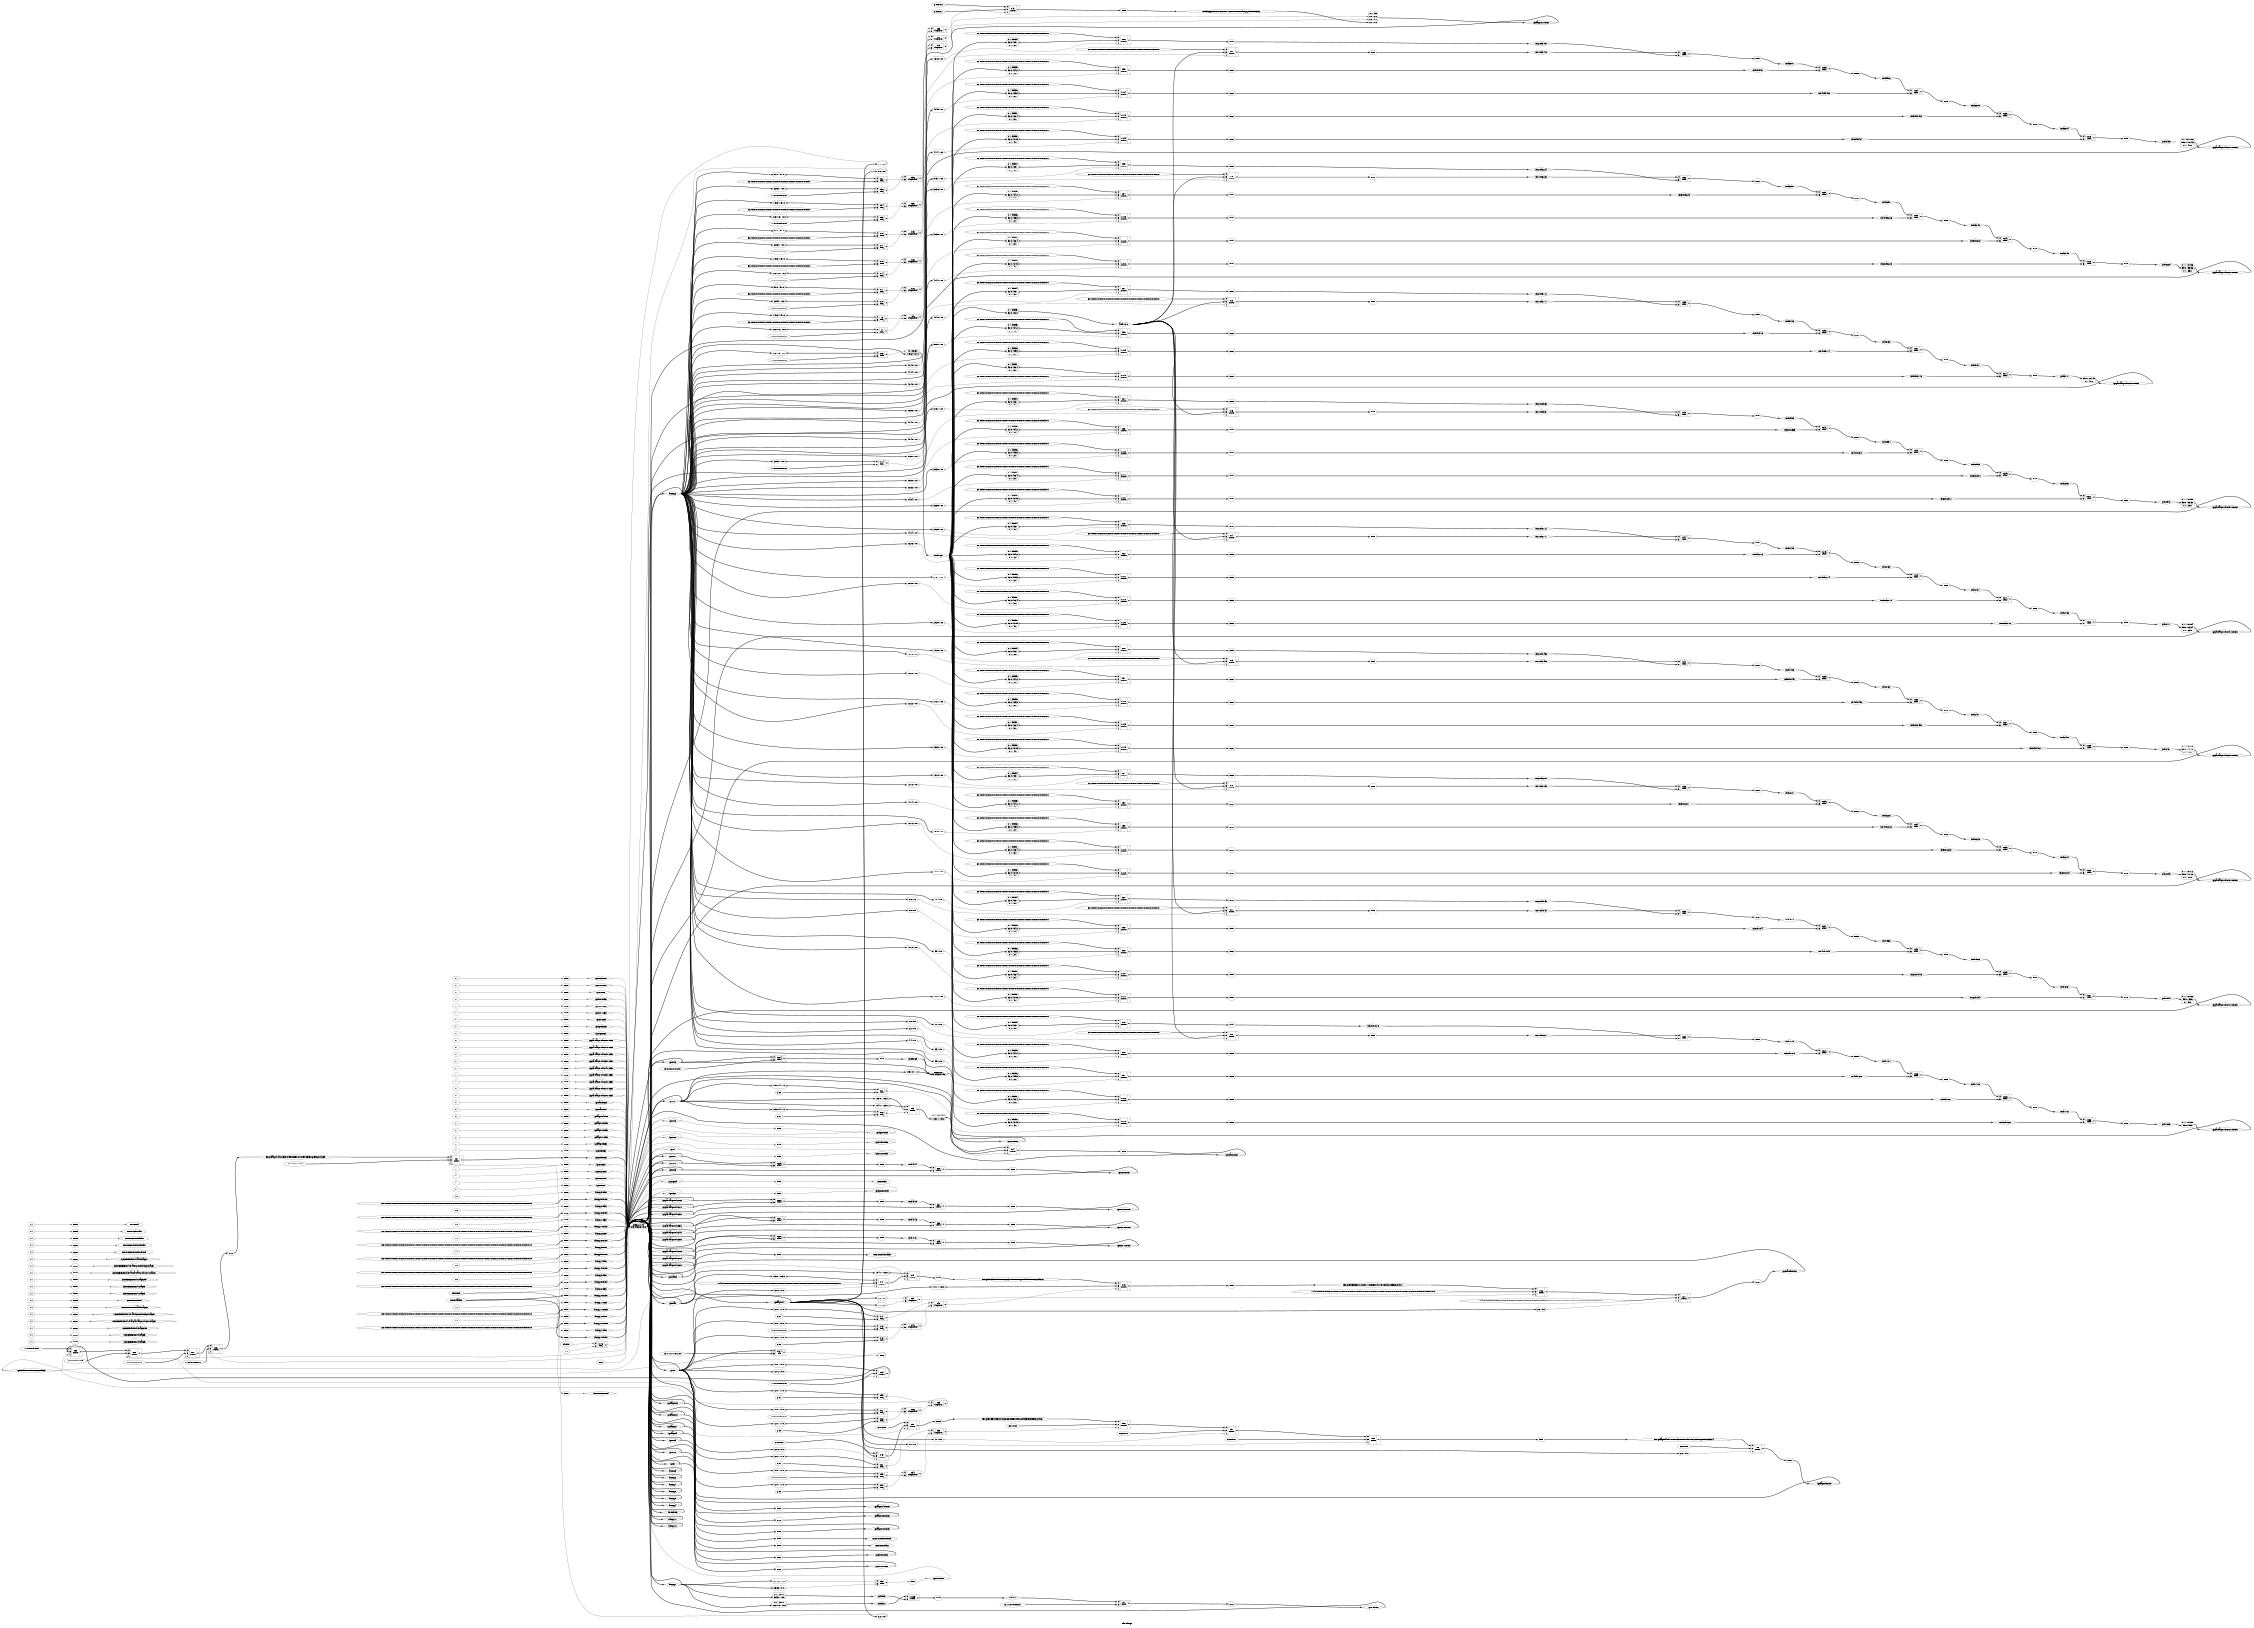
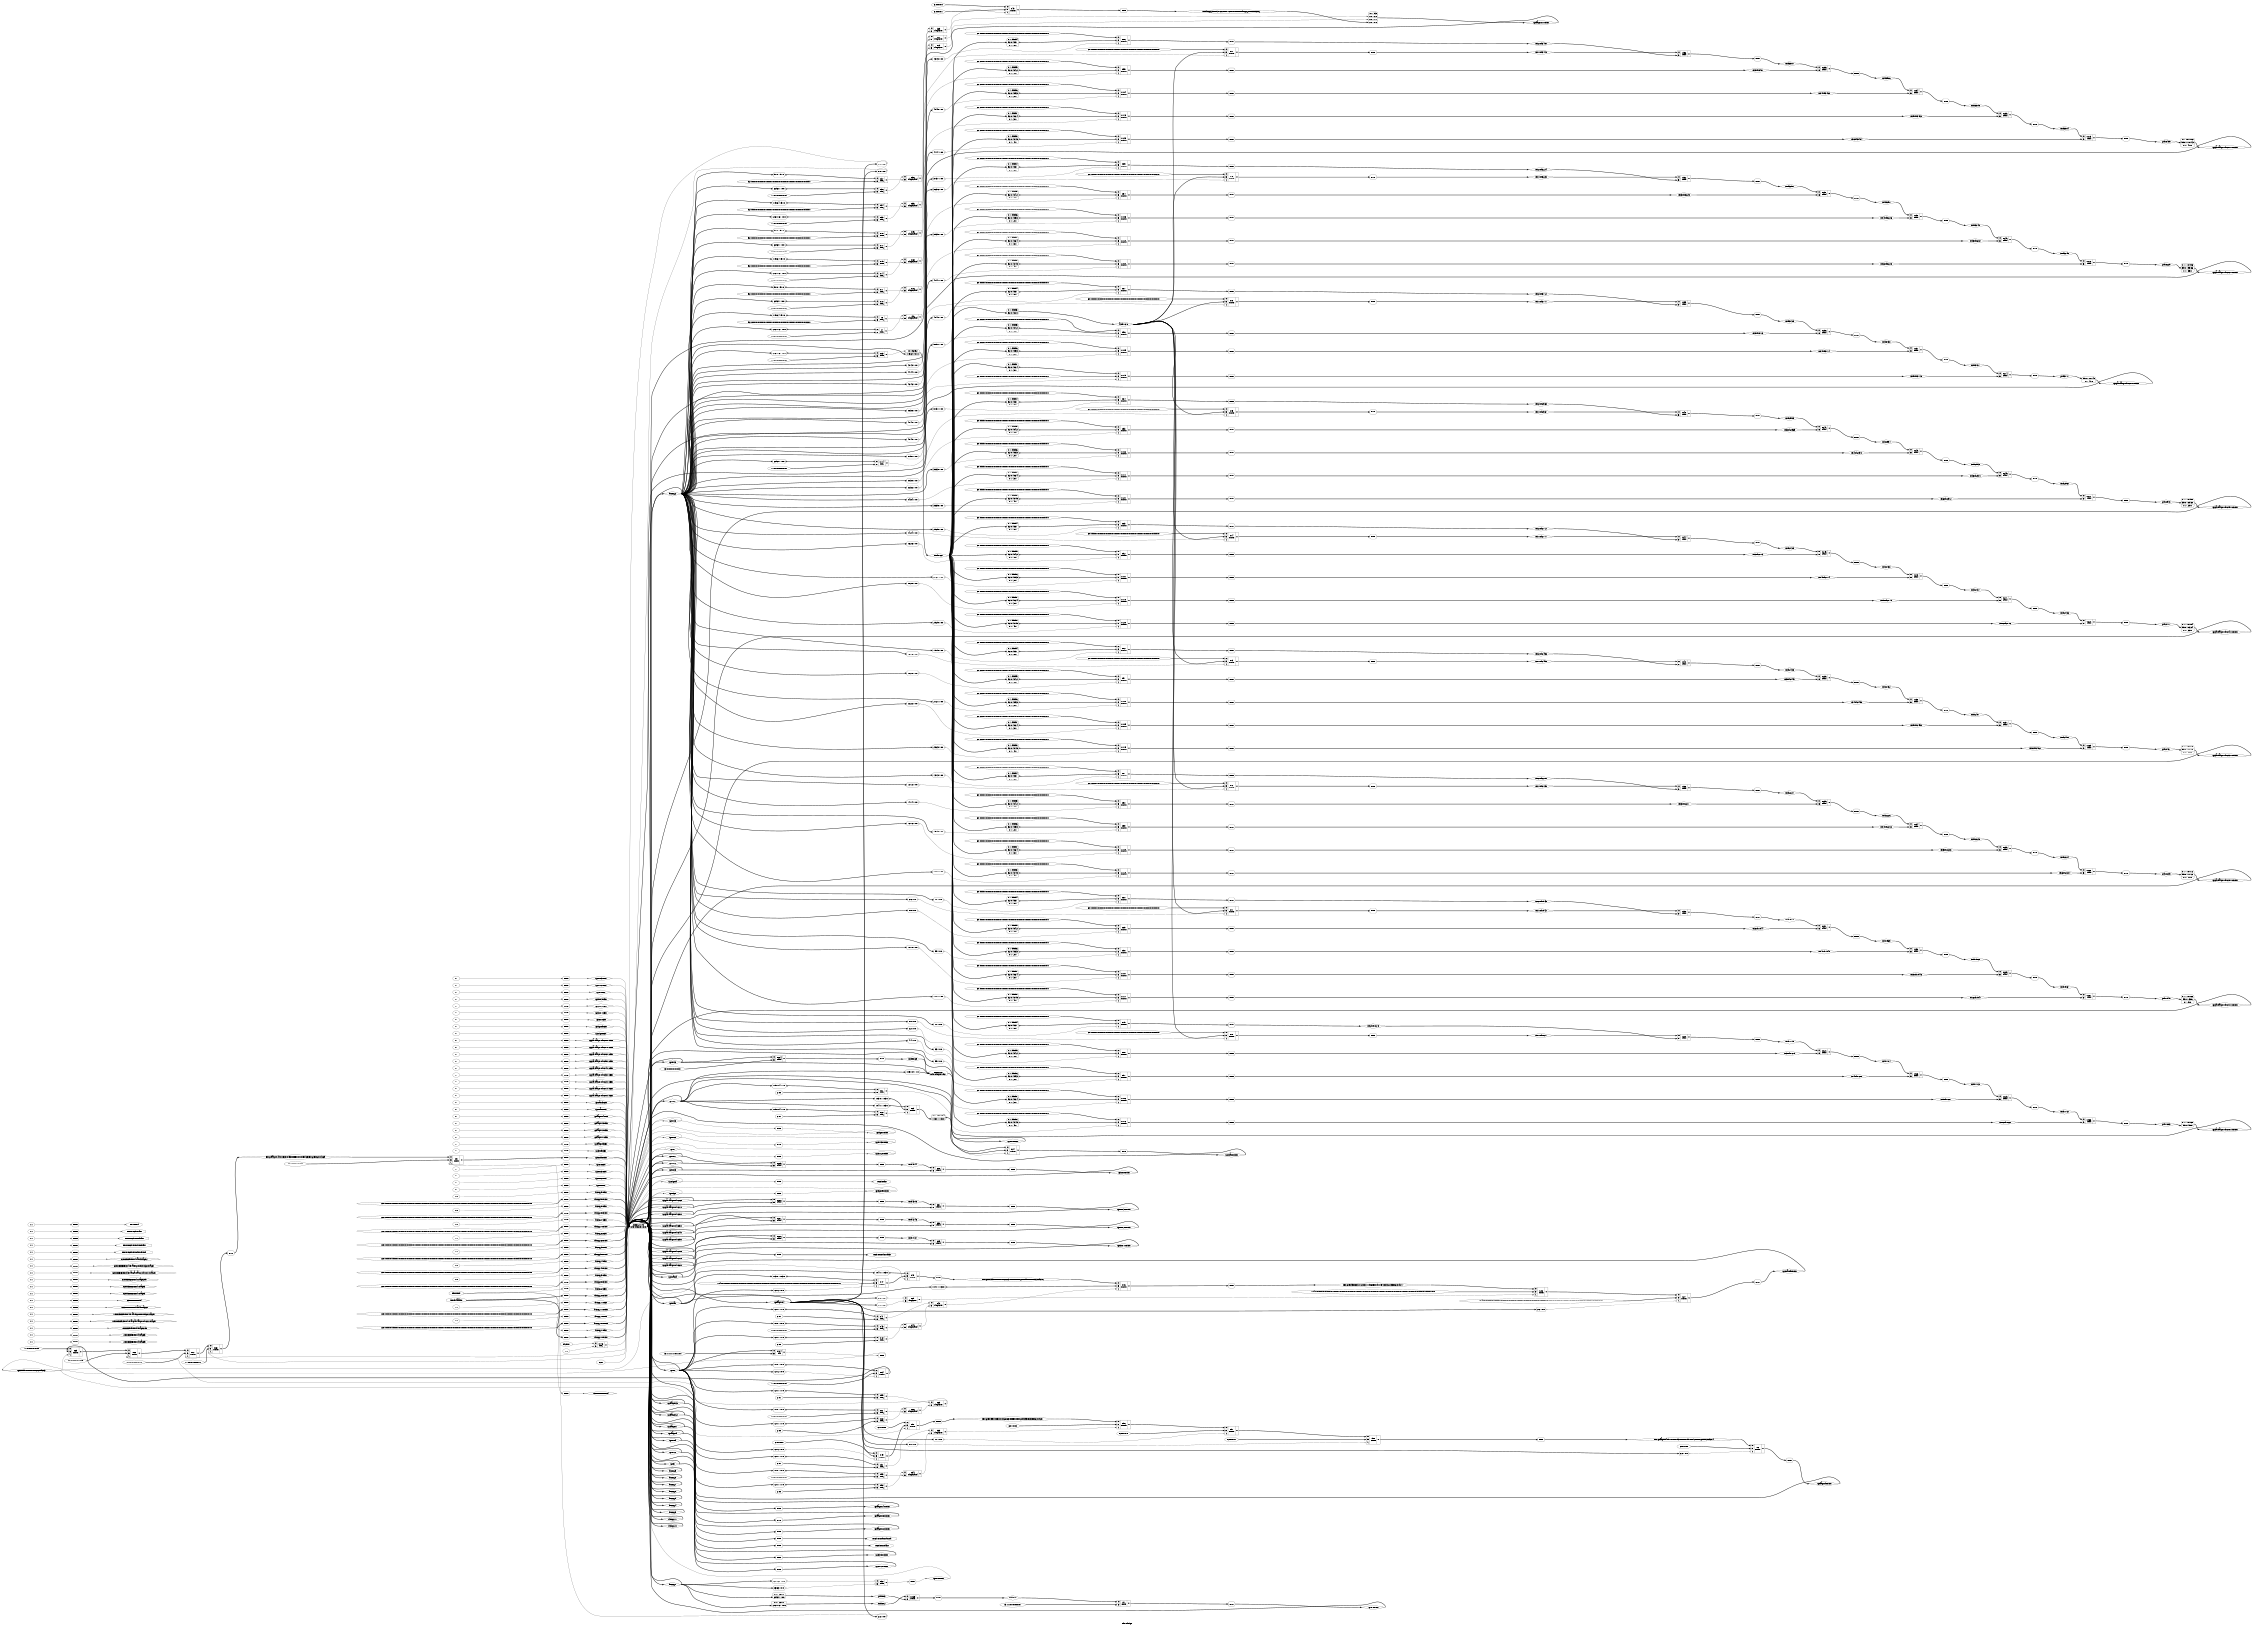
none -> (2177, 142)
(673, 1512) -> (673, 1512)
